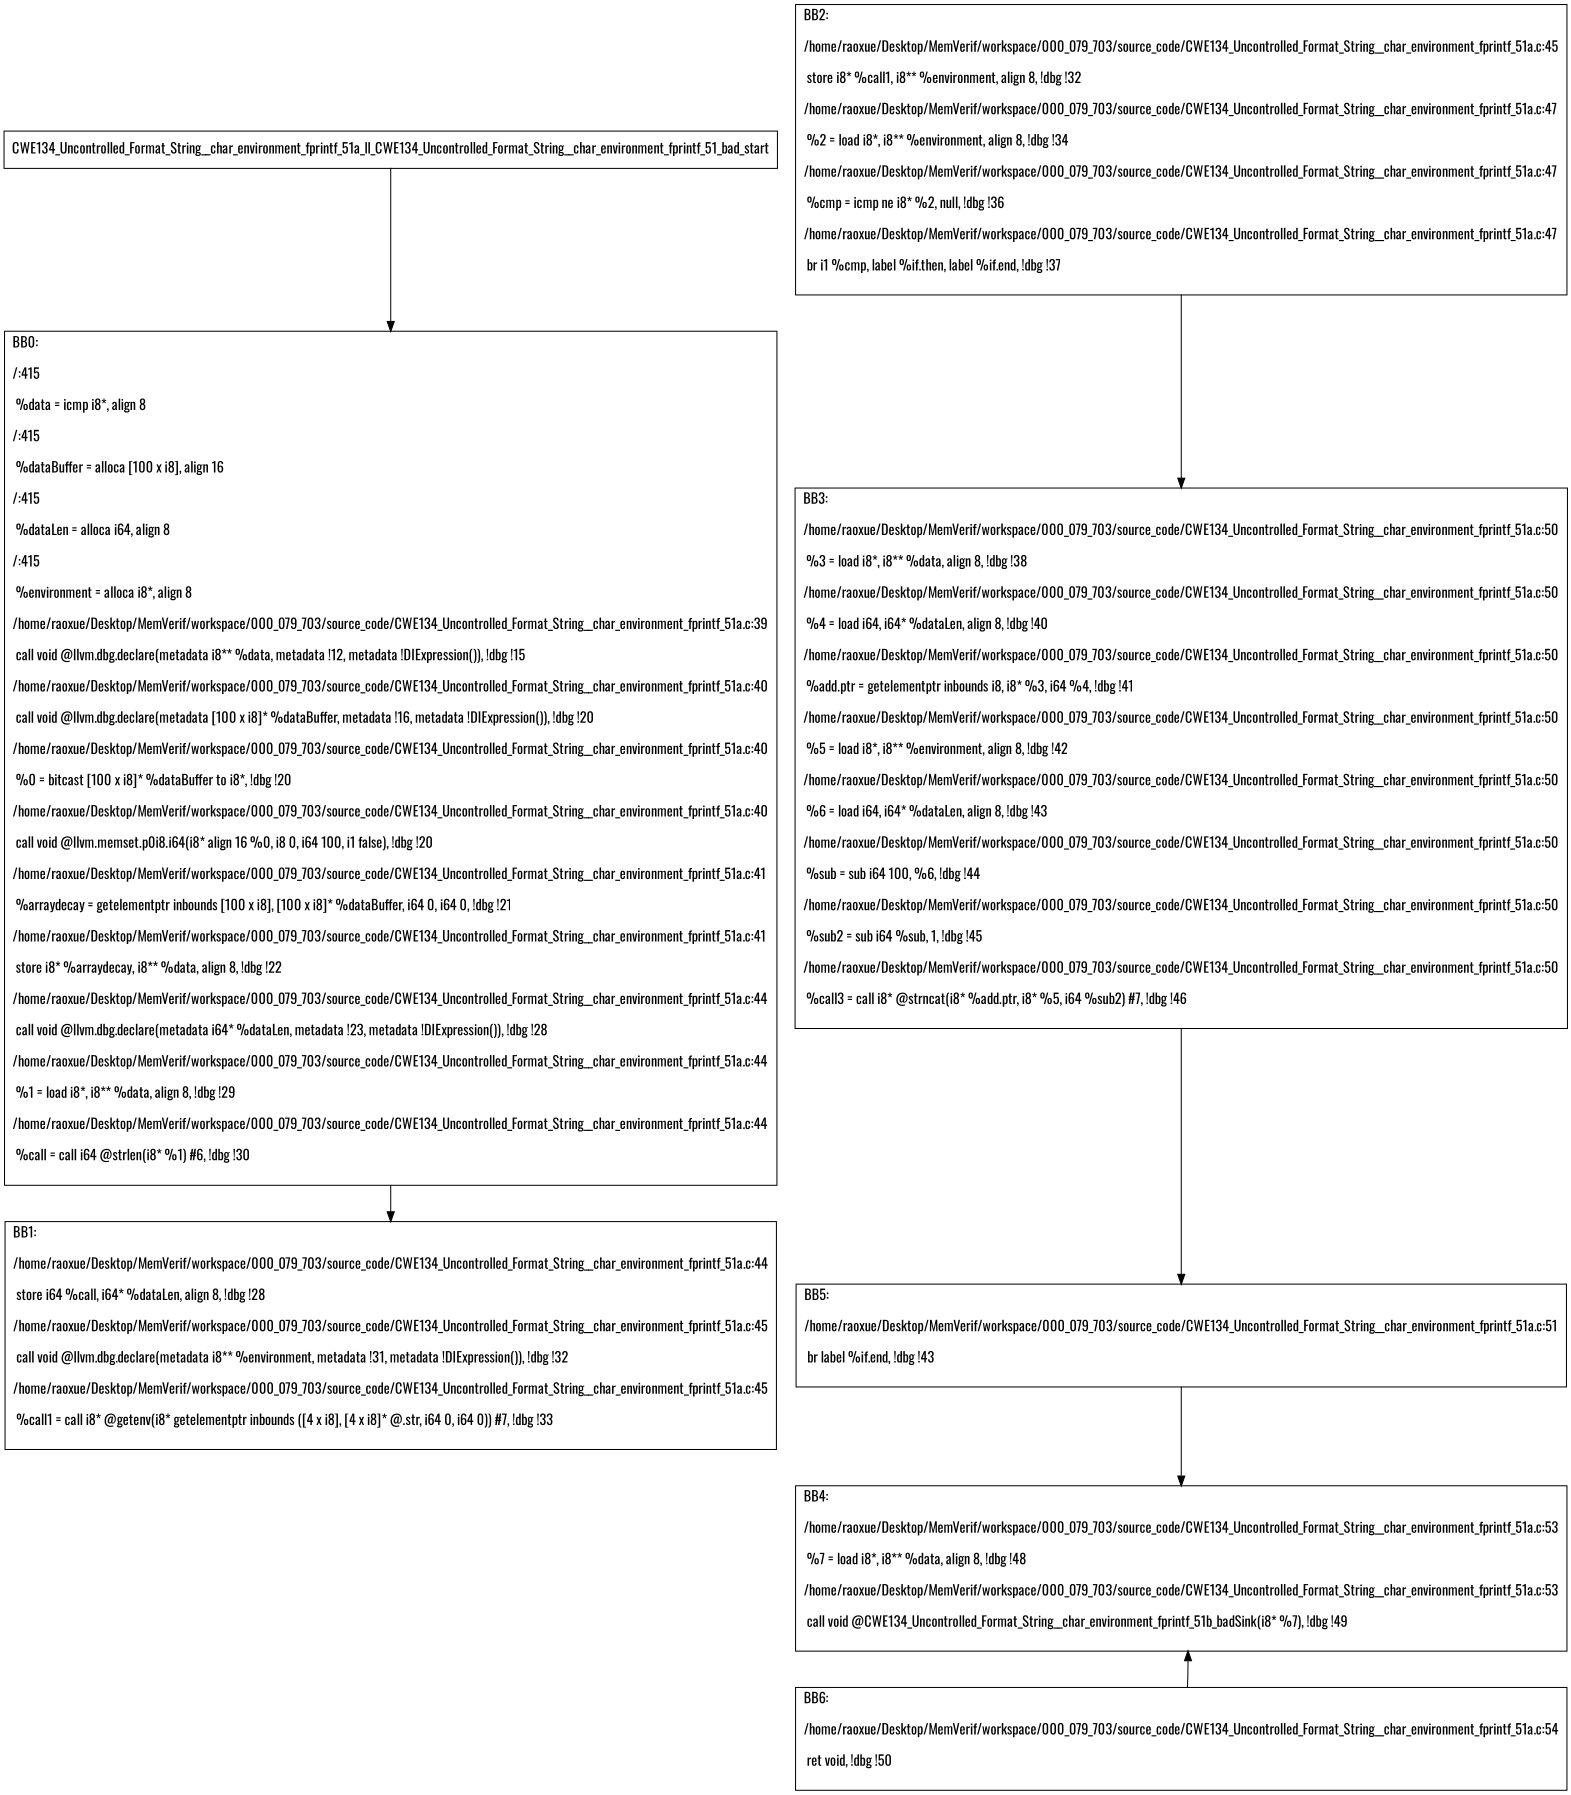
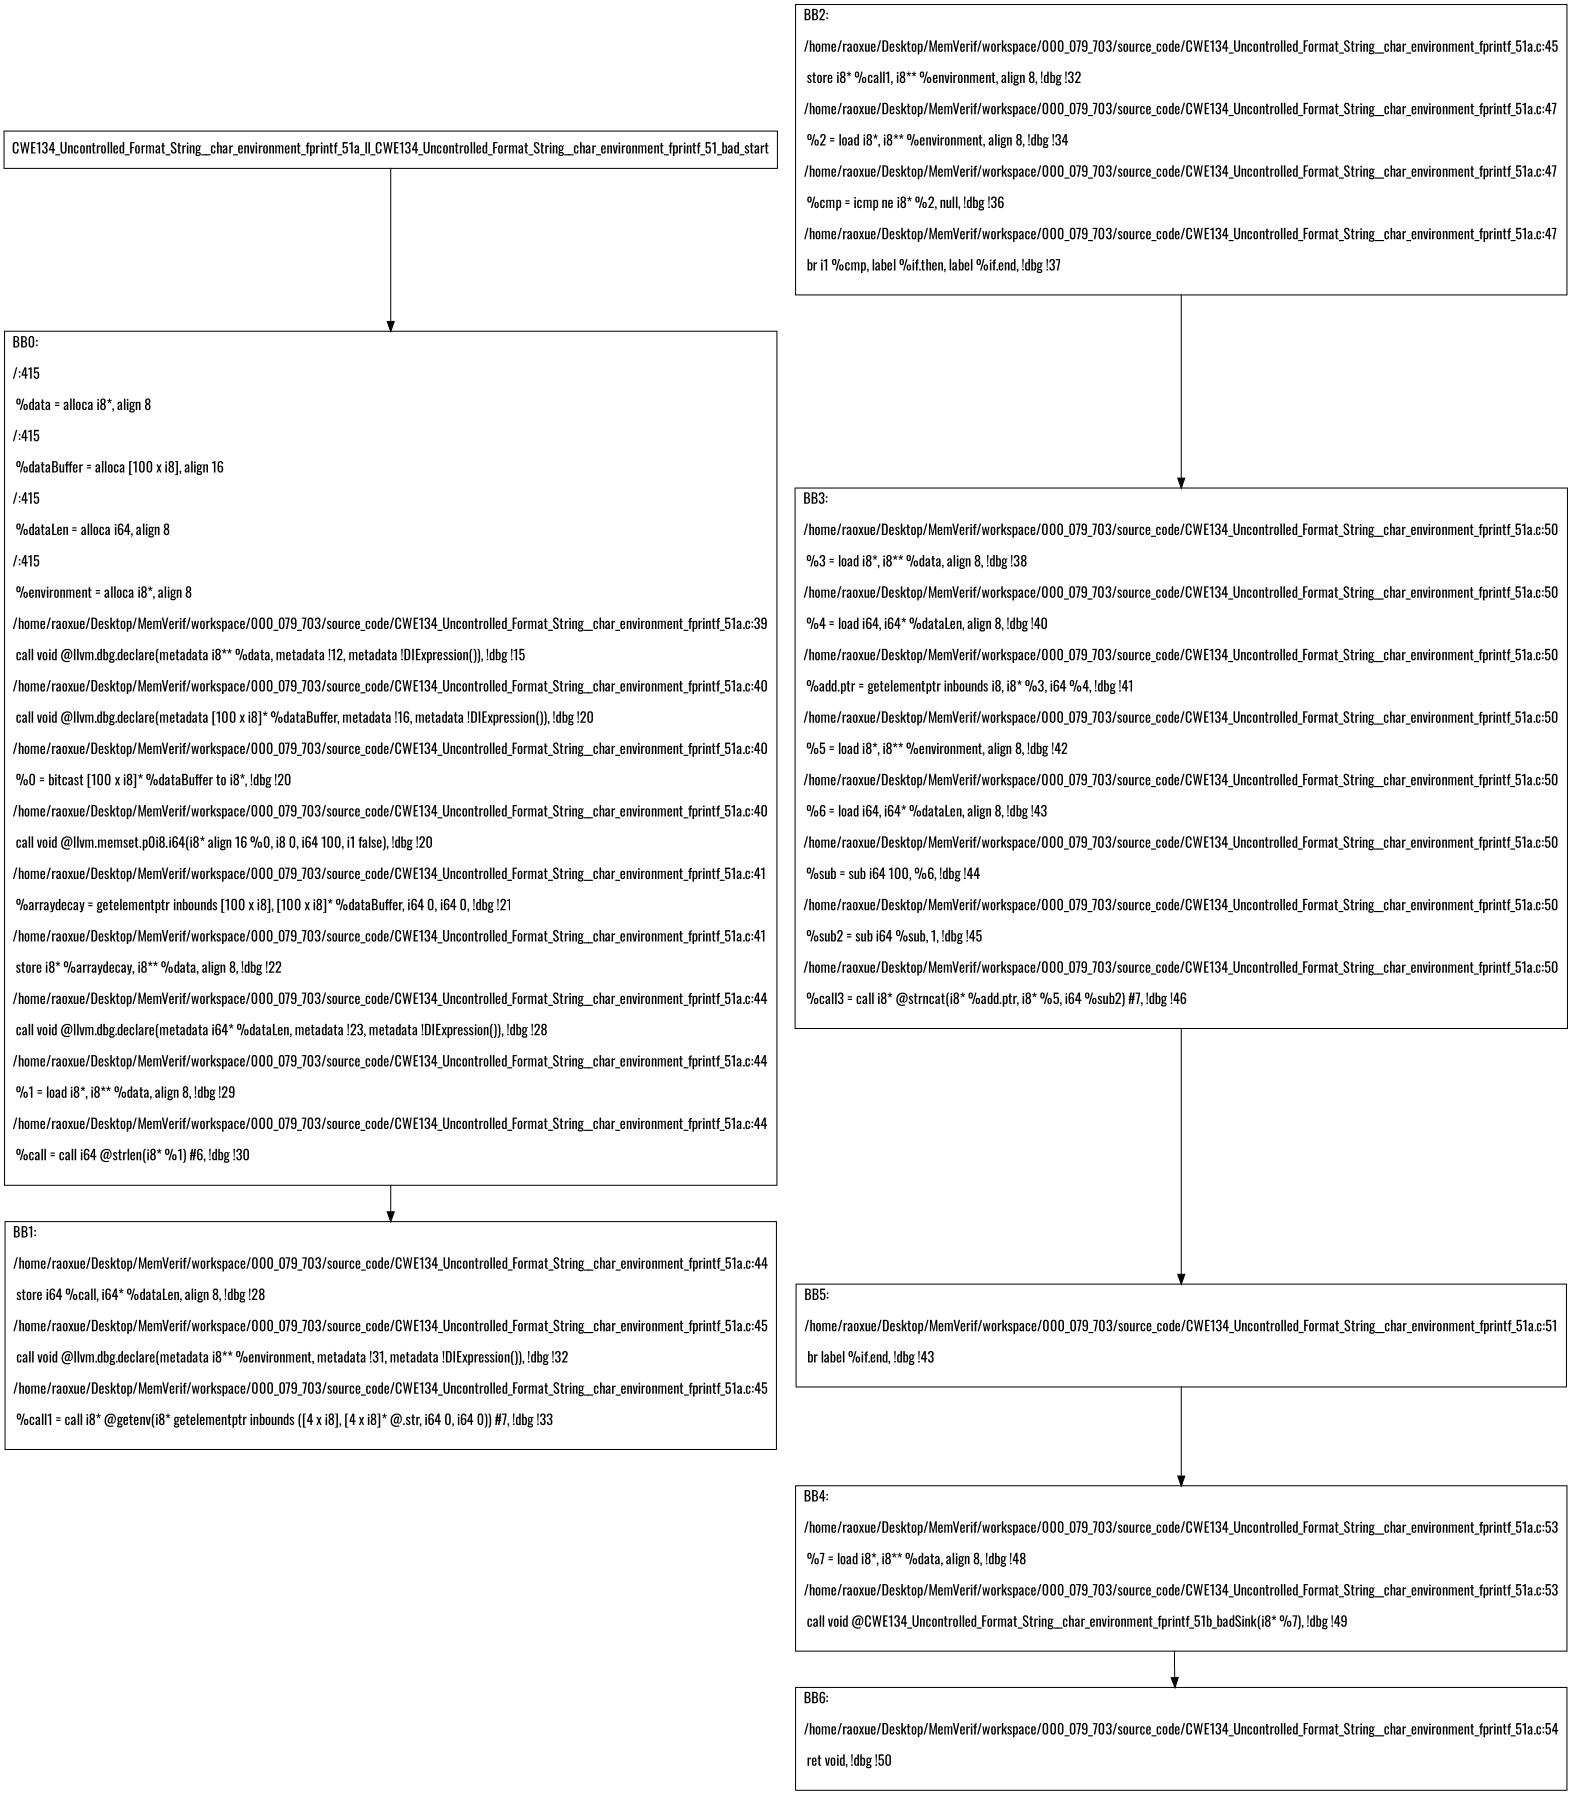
(80, 406) -> (82, 406)
(1188, 1674) -> (1174, 1664)
